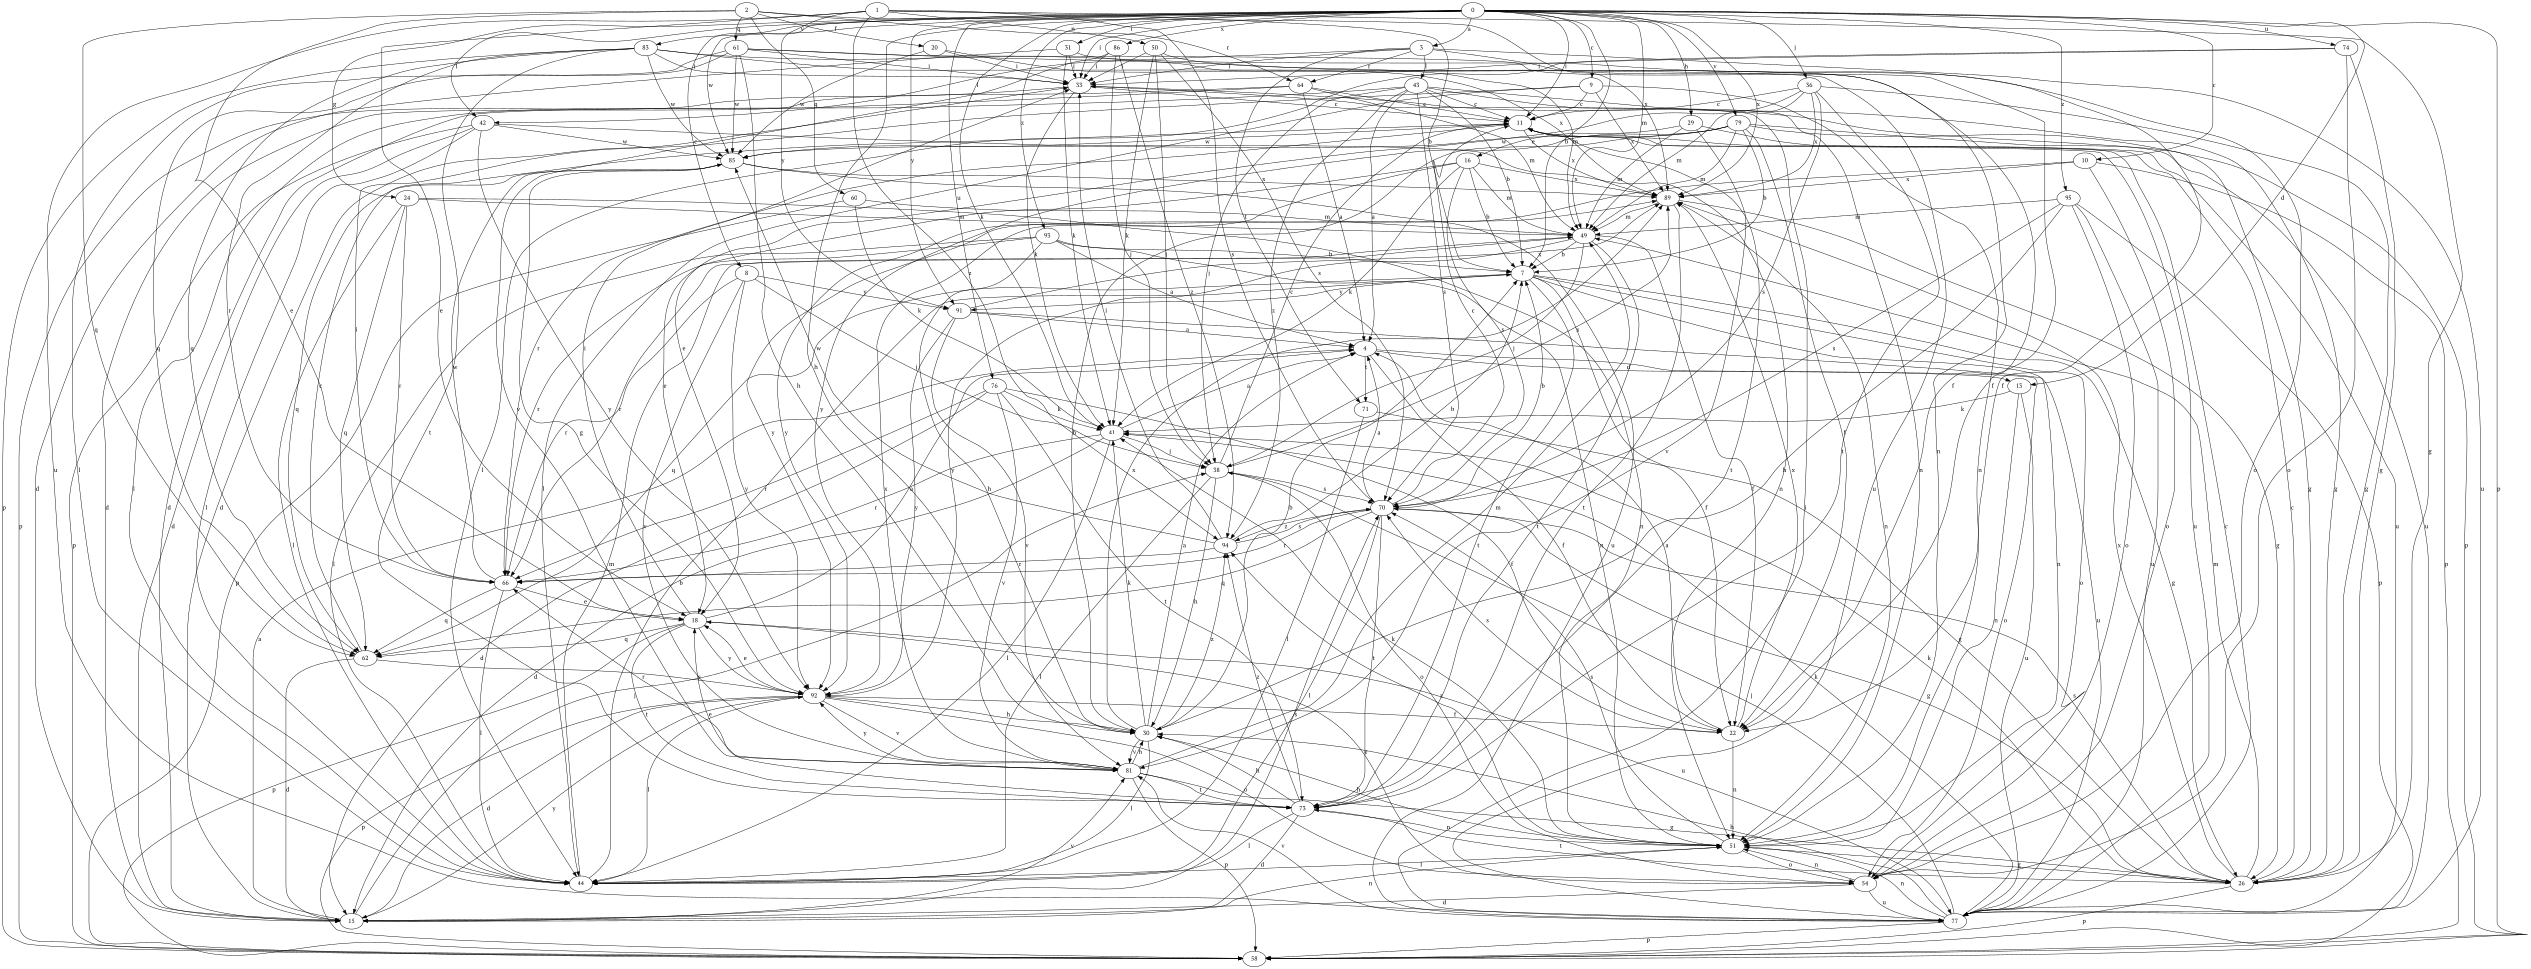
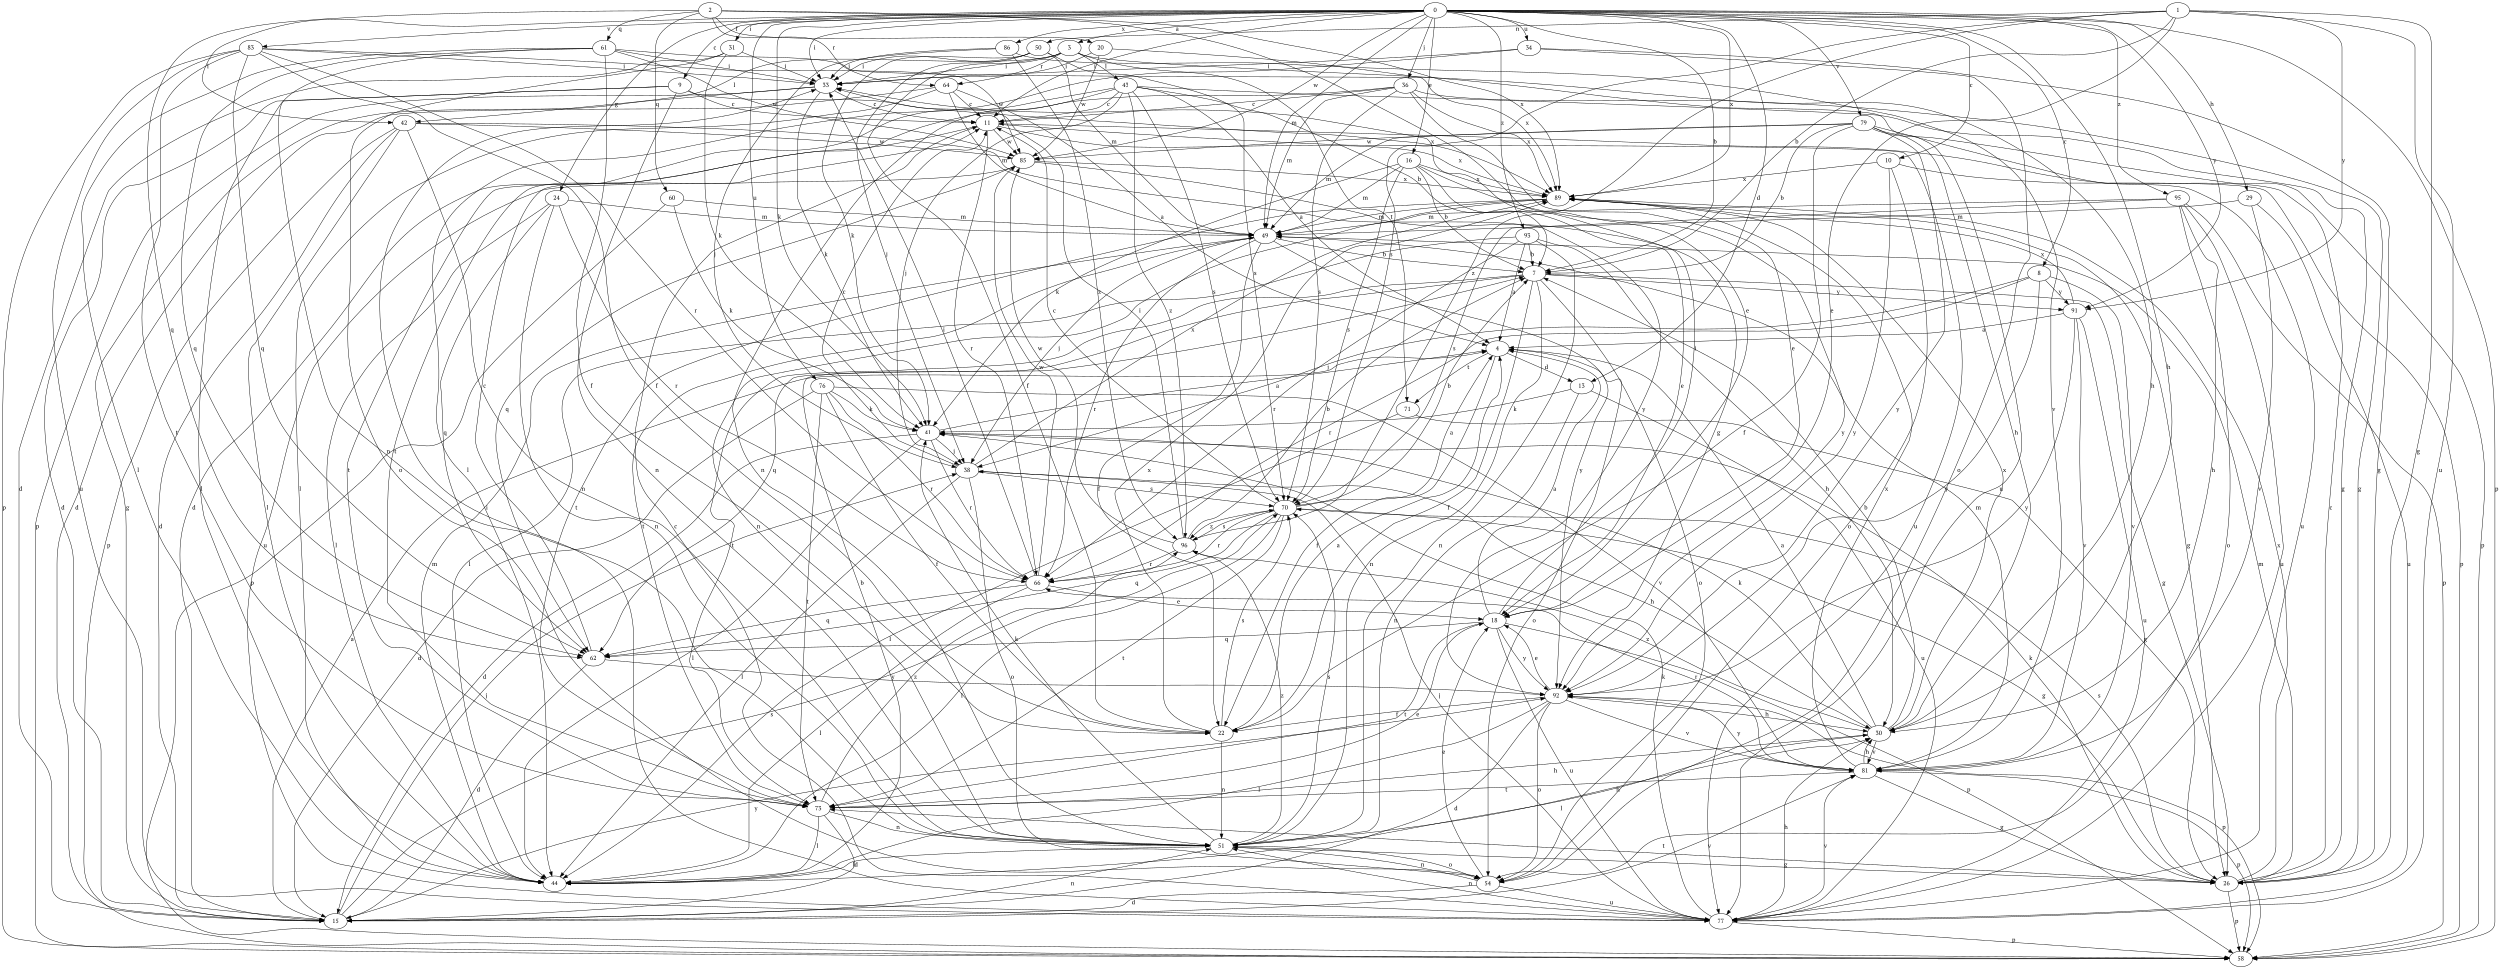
(2346, 48) -> (1529, 48)
(1579, 133) -> (1429, 81)
(2034, 141) -> (131, 317)
(1225, 546) -> (1184, 546)
